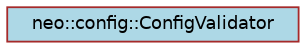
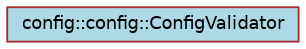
(153, 24) -> (153, 24)
